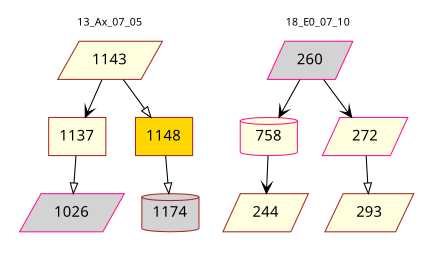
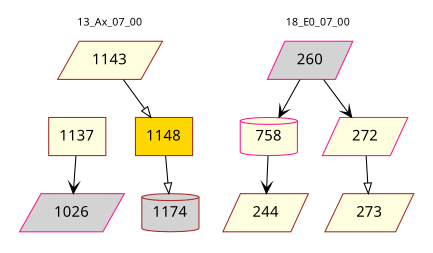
(110, 23) -> (110, 23)
(318, 23) -> (318, 23)
(96, 94) -> none
(75, 169) -> (75, 169)
(369, 213) -> (369, 213)
